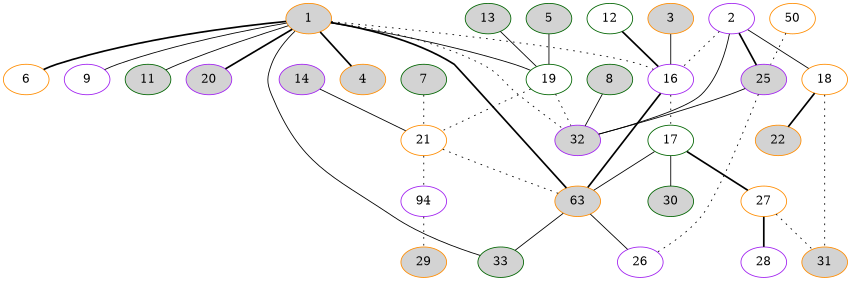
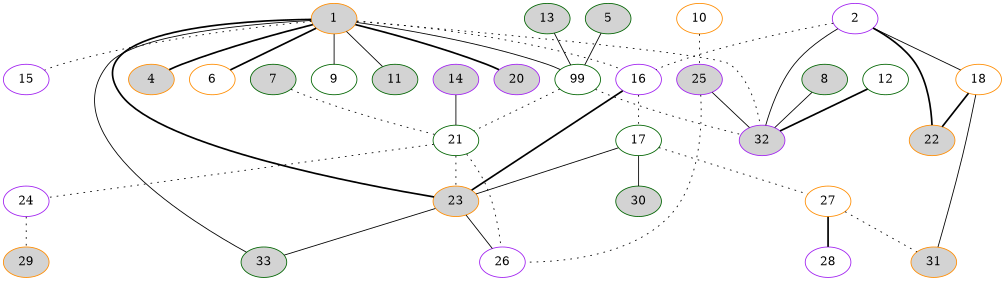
(671, 19) -> none
(793, 19) -> (700, 19)
(640, 49) -> (824, 110)
(748, 49) -> (918, 67)
none -> (26, 80)
(87, 80) -> (334, 80)
(549, 80) -> (578, 80)
(424, 140) -> (456, 140)
(717, 171) -> (733, 171)
(825, 171) -> (959, 171)
none -> (491, 198)
(424, 201) -> (26, 201)
(578, 201) -> (456, 201)
